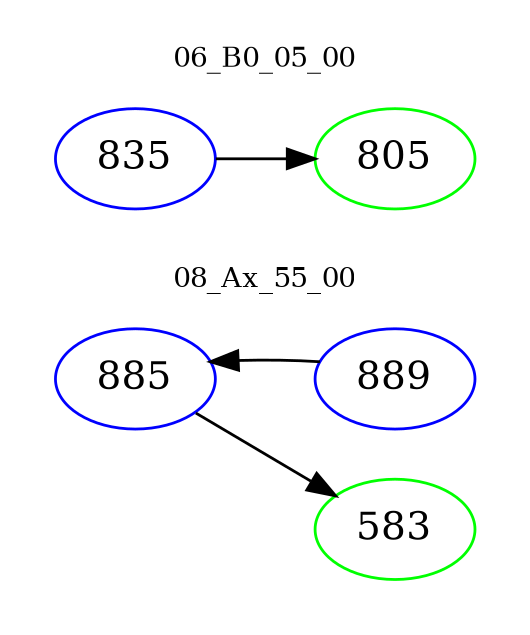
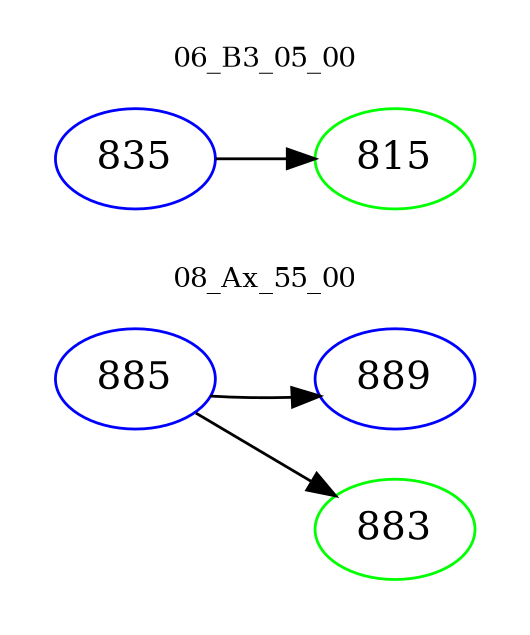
(265, 60) -> (265, 60)
(395, 159) -> (395, 159)
(279, 360) -> (251, 398)
(395, 529) -> (395, 529)
